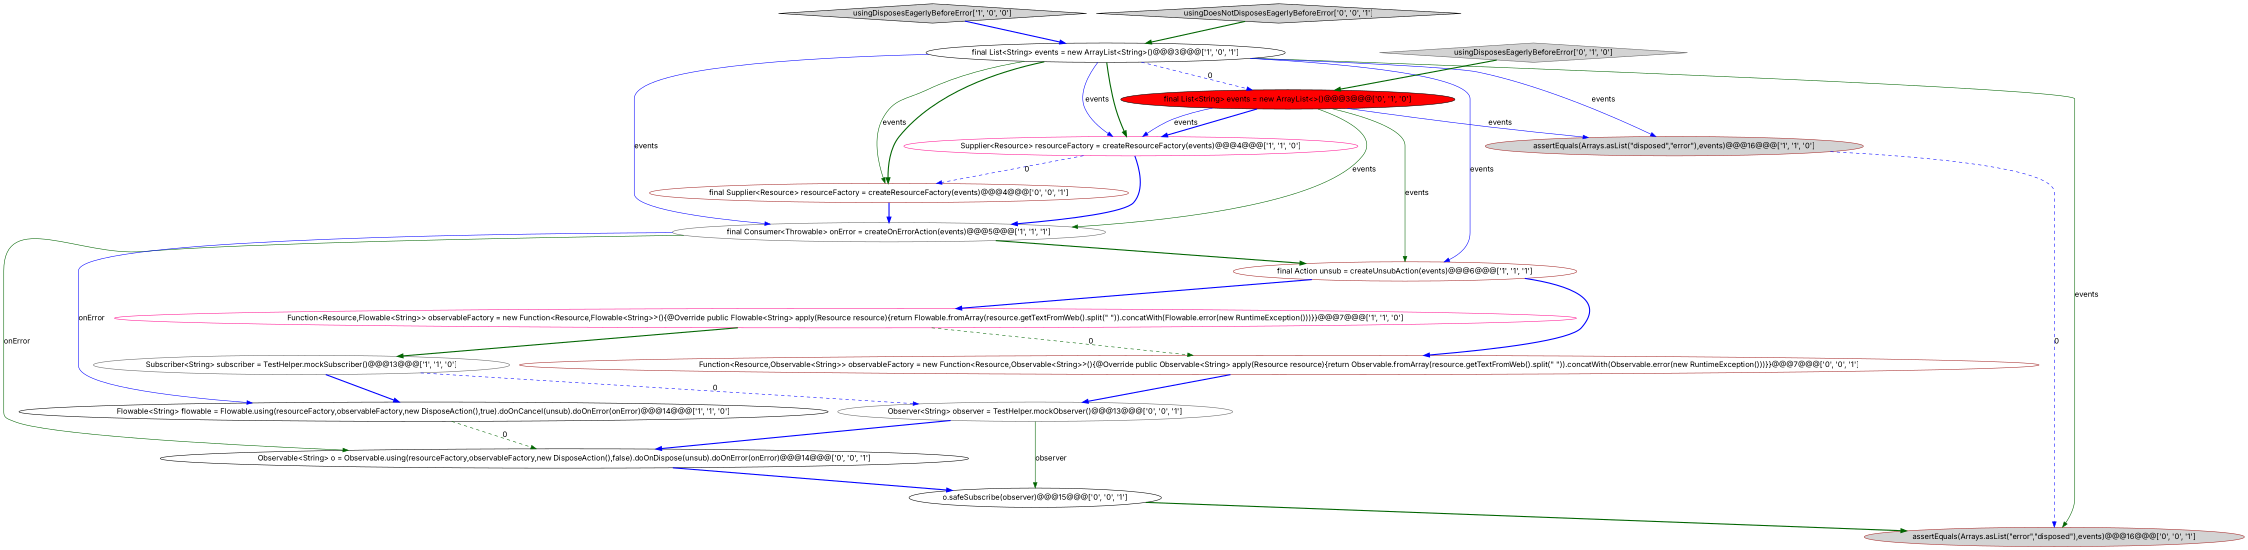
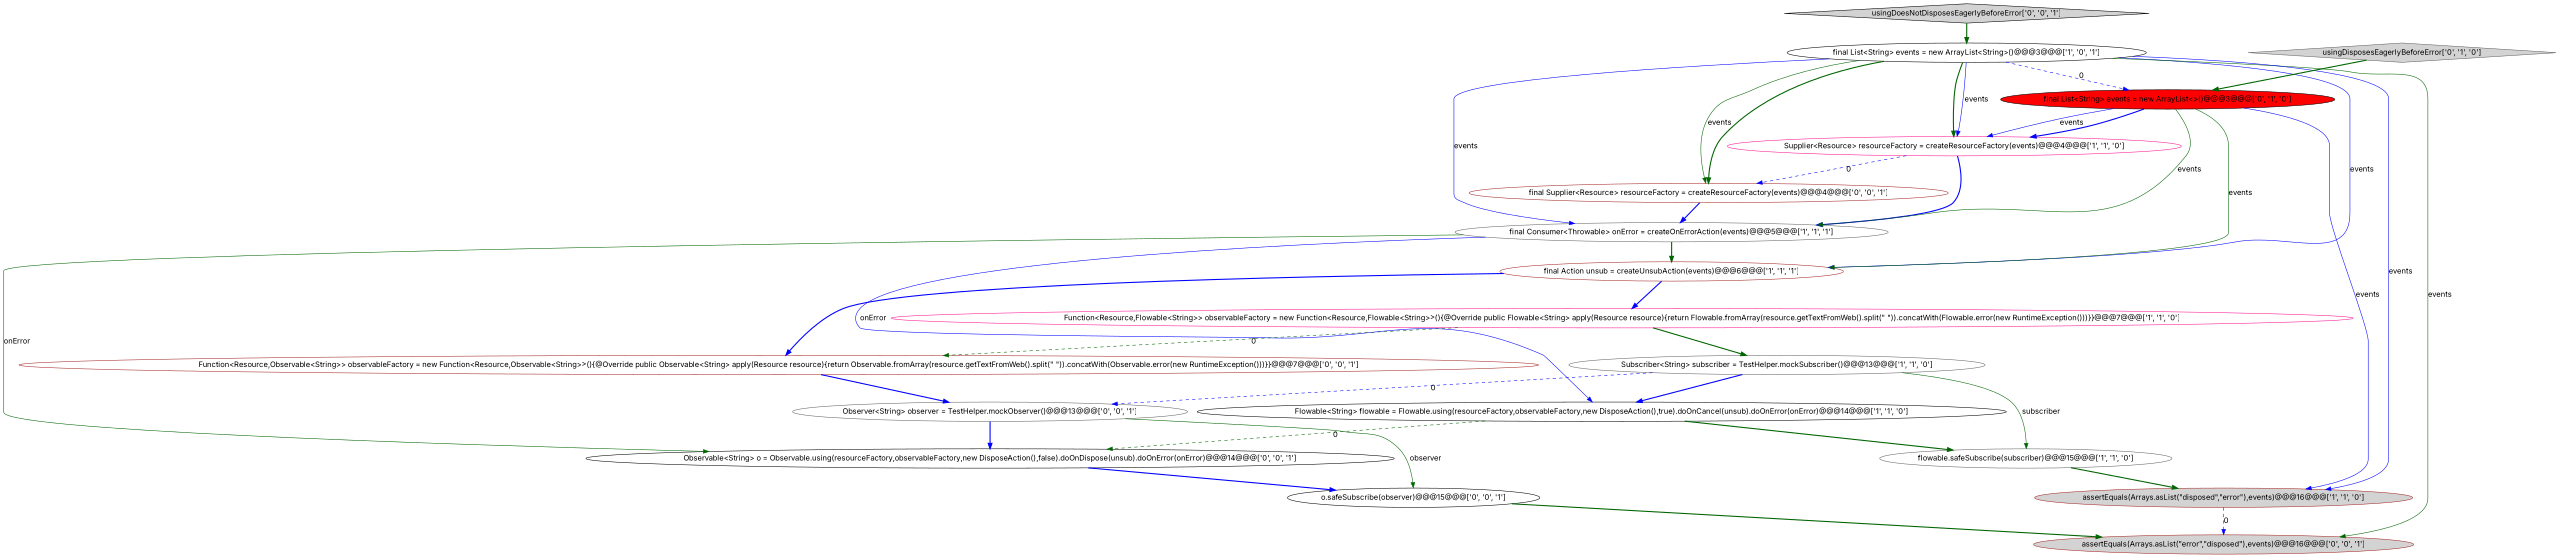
(933, 13) -> none
none -> (2026, 458)
